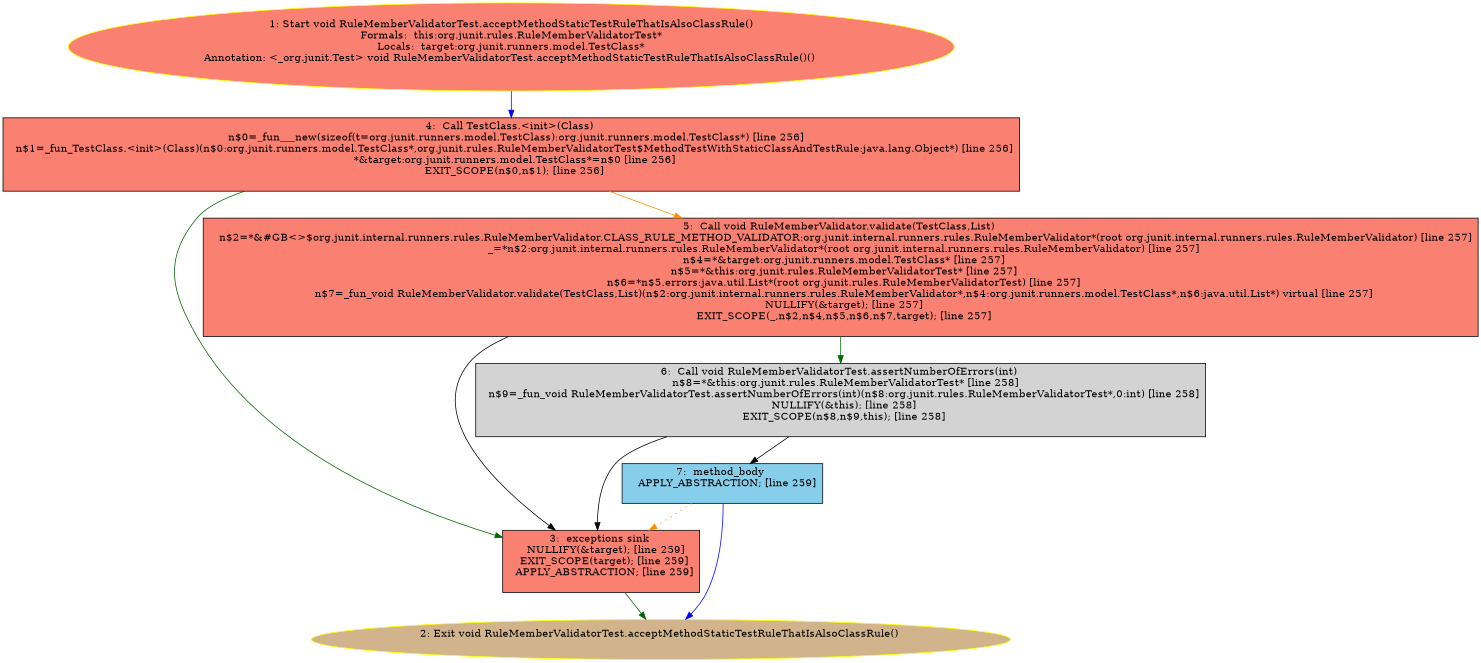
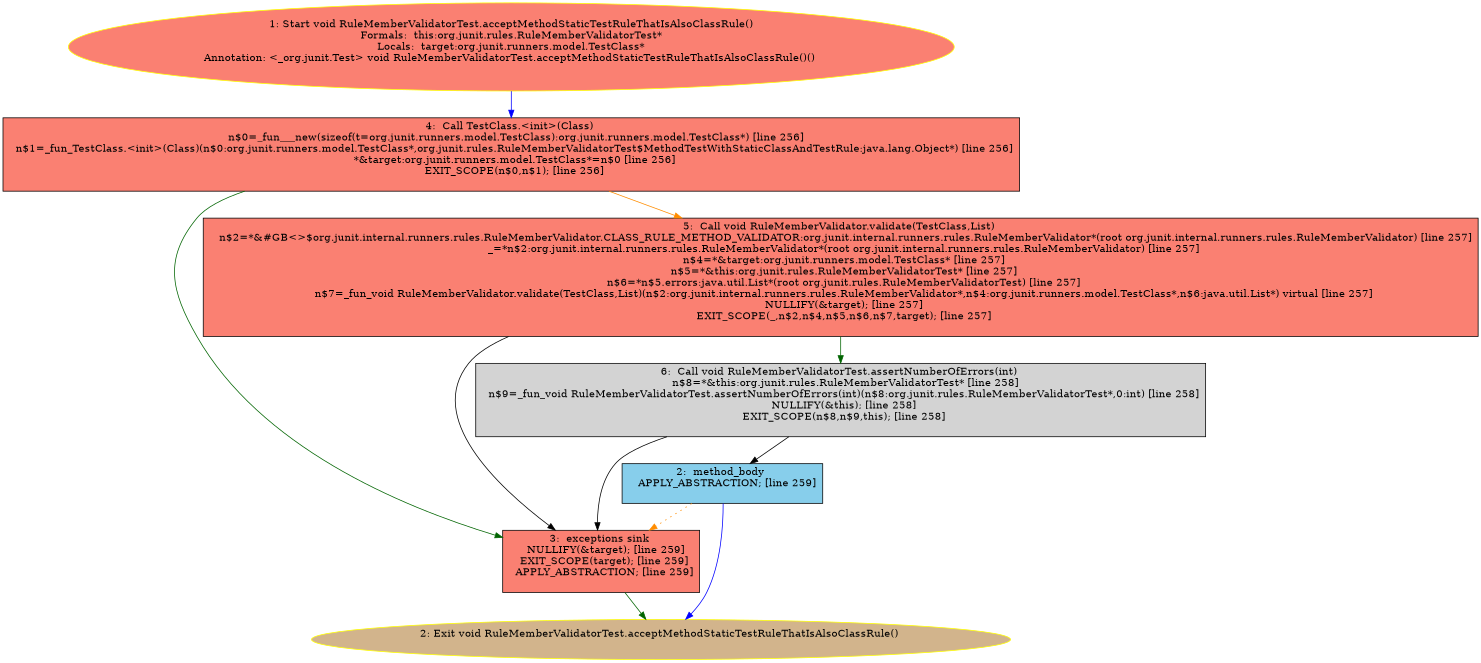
(722, 484) -> (722, 484)
